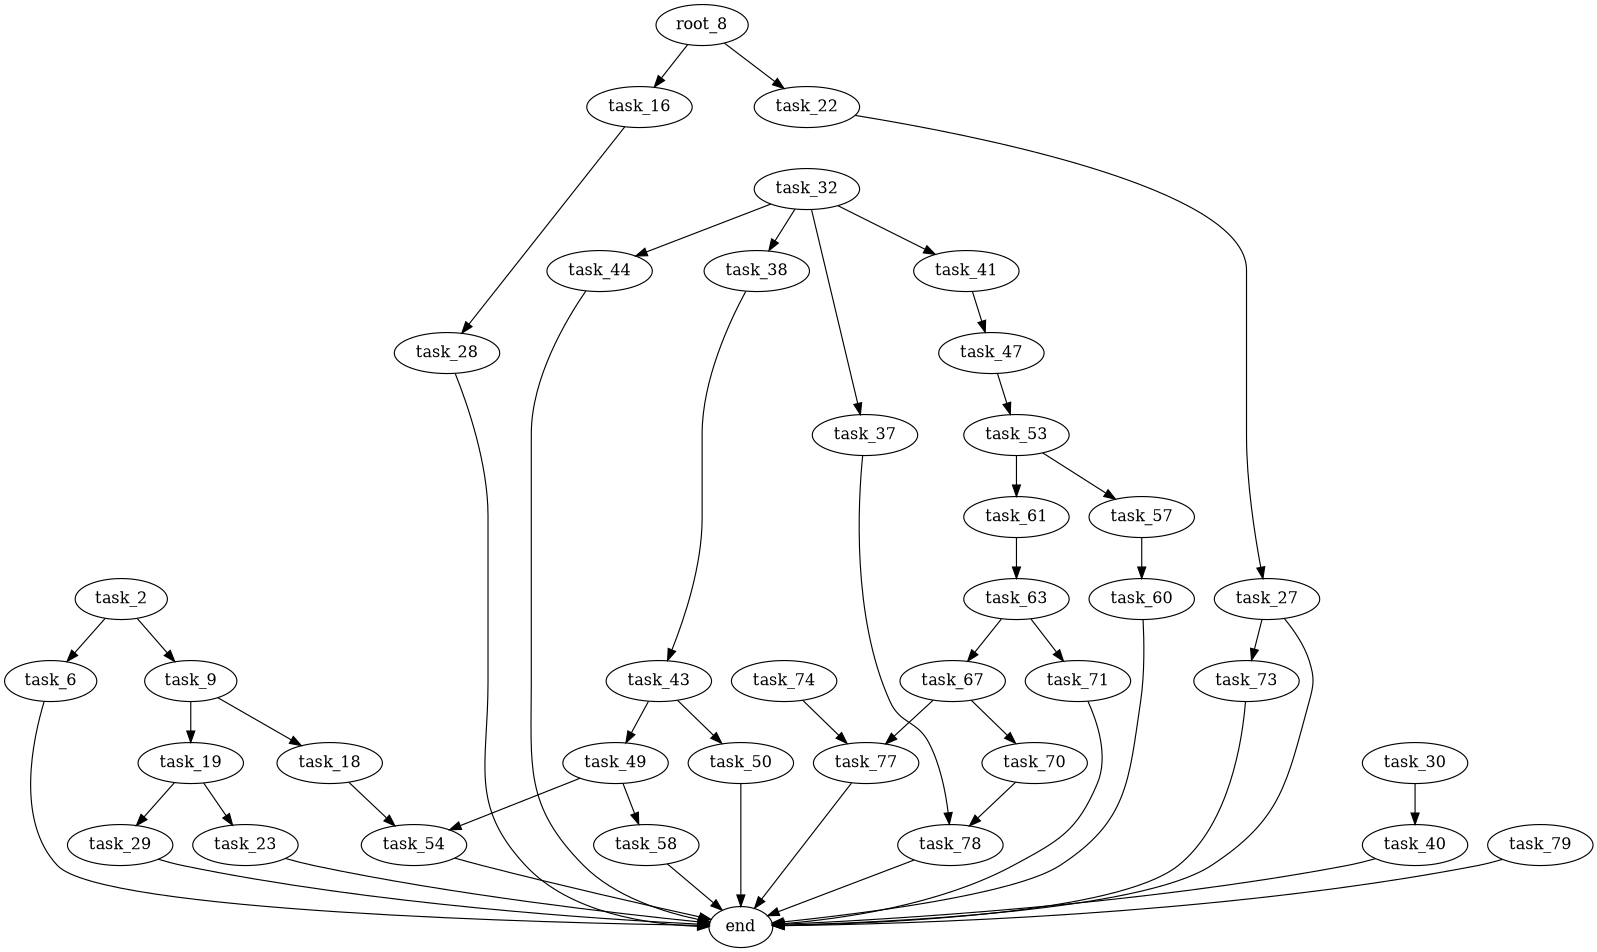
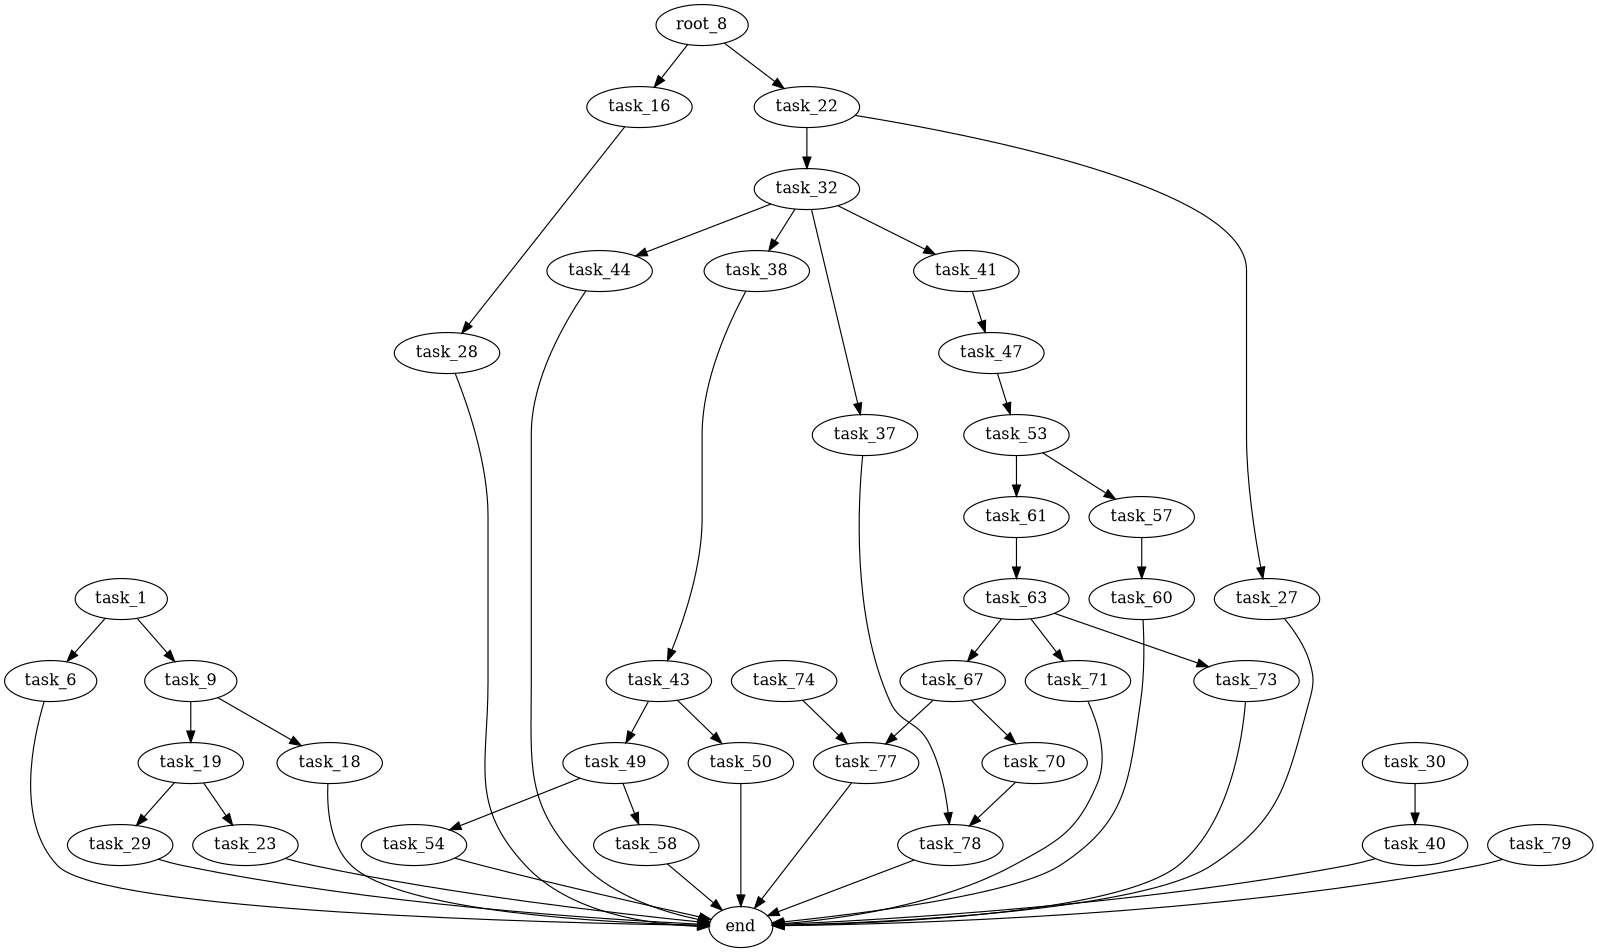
none -> (807, 142)
(121, 599) -> (121, 599)
(1258, 634) -> (1126, 638)
(368, 800) -> (412, 894)
